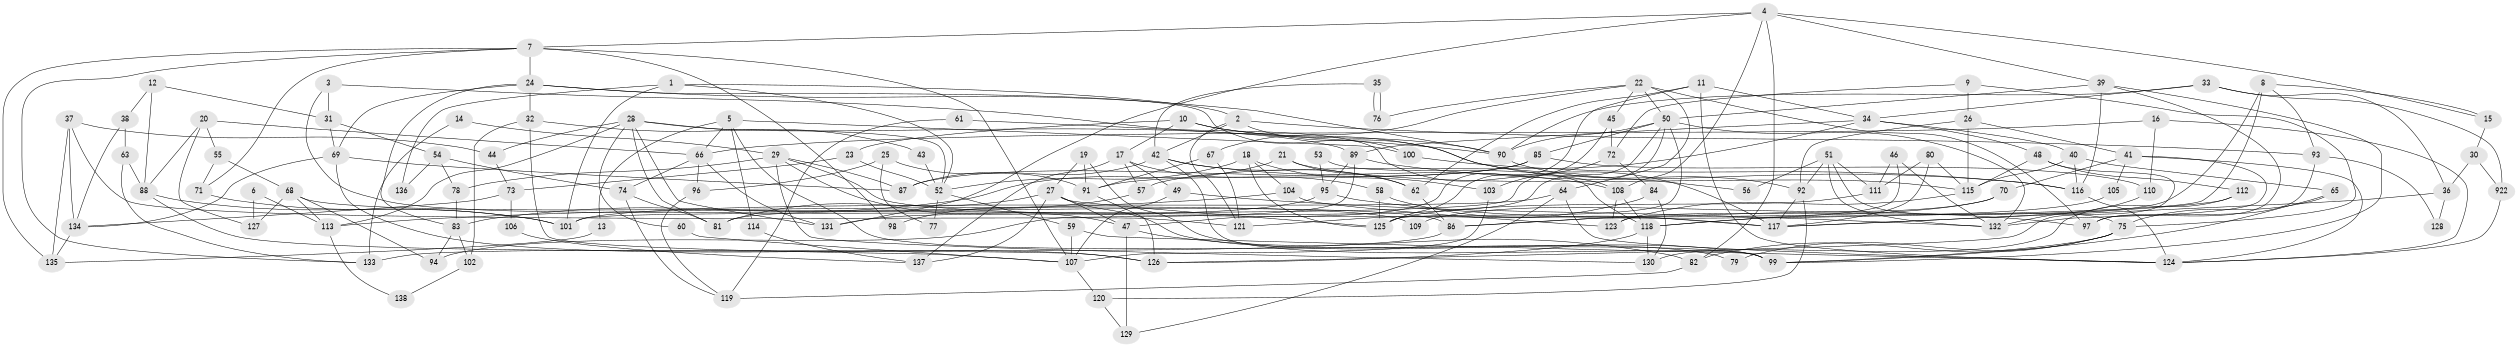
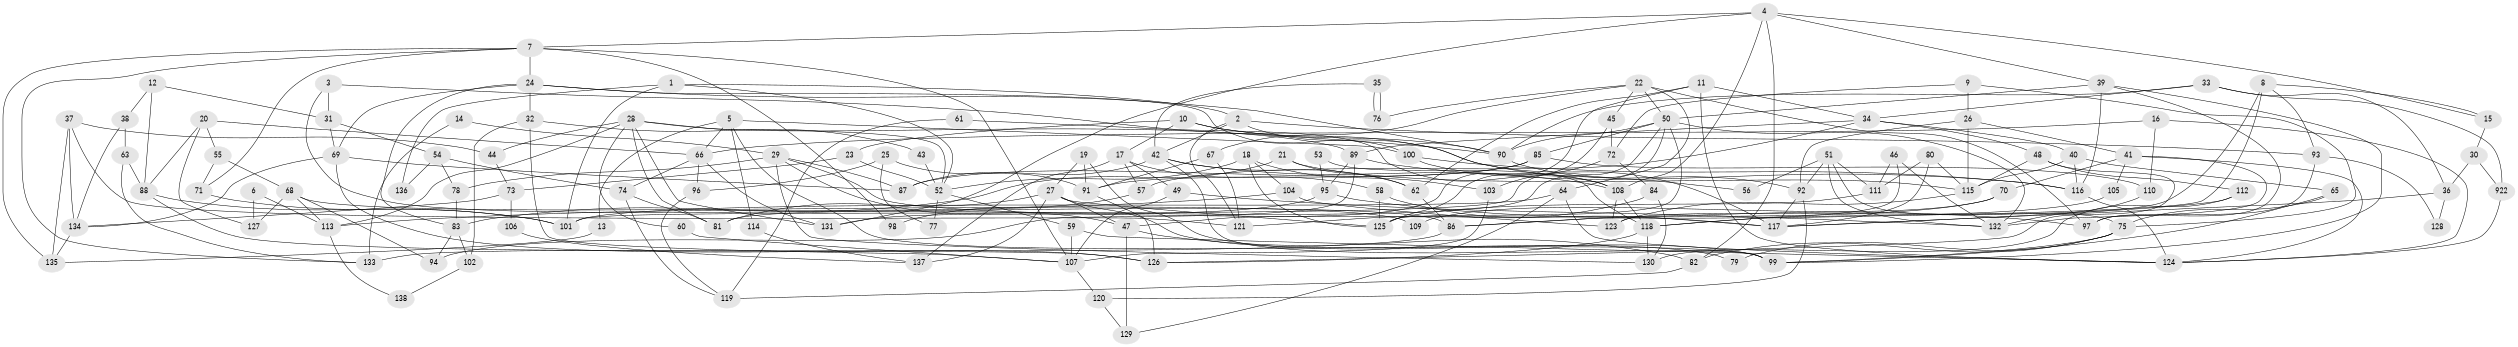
none -> (1514, 174)
